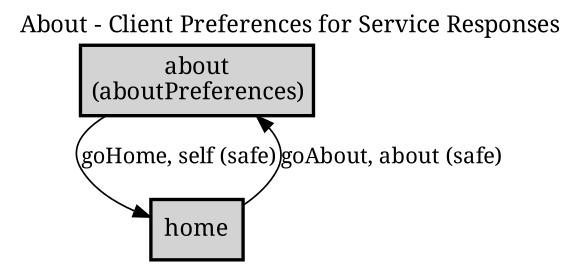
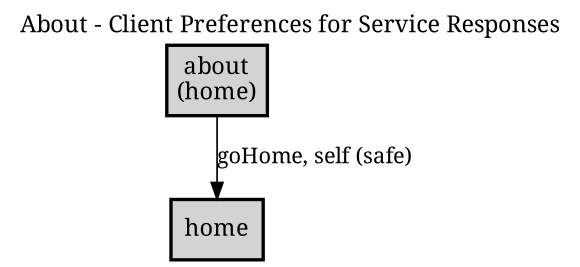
(198, 92) -> (217, 92)
(276, 171) -> none
